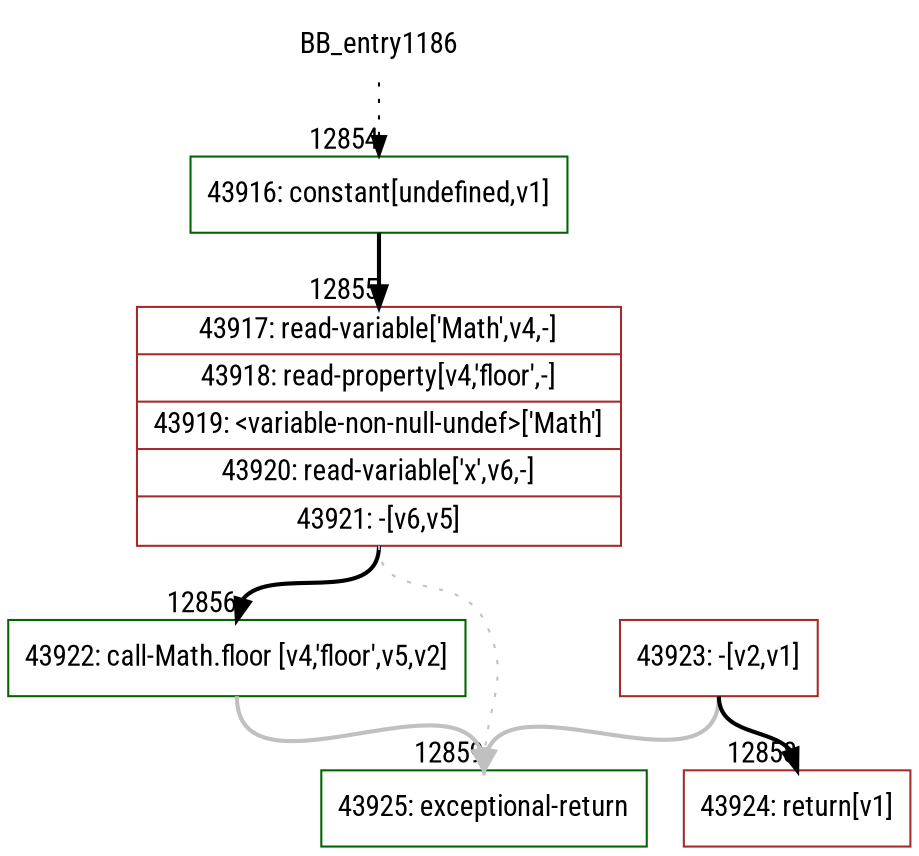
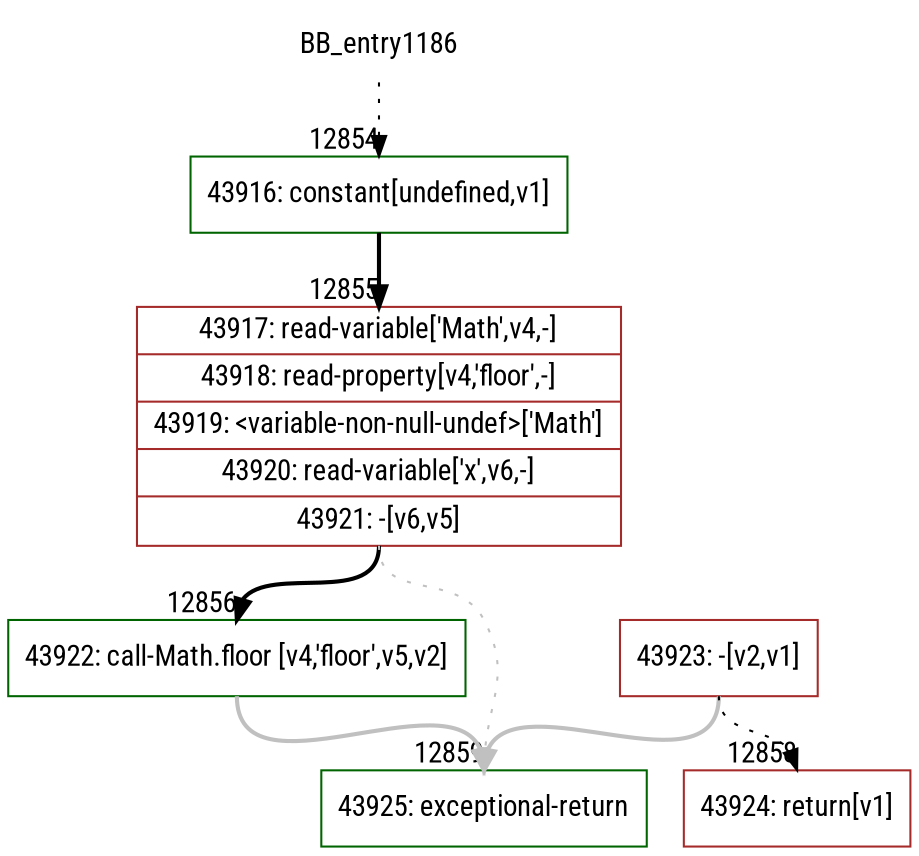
(748, 730) -> (748, 730)
